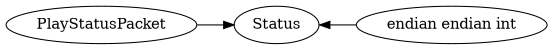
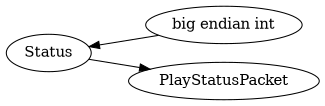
(210, 25) -> (114, 63)
(452, 25) -> (224, 25)
